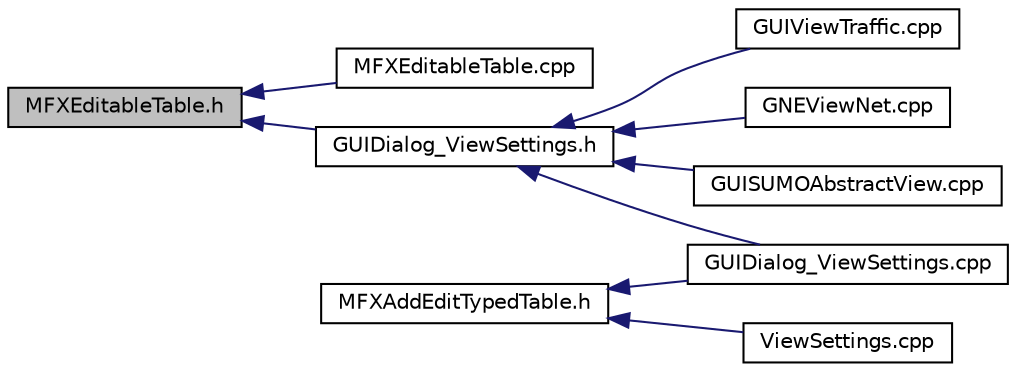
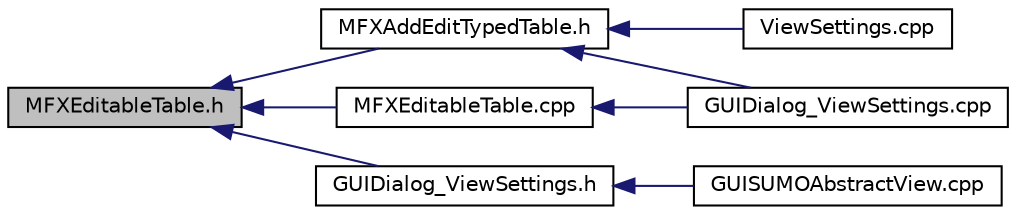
(848, 29) -> none
none -> (305, 66)
(848, 107) -> none
(648, 213) -> (651, 107)
